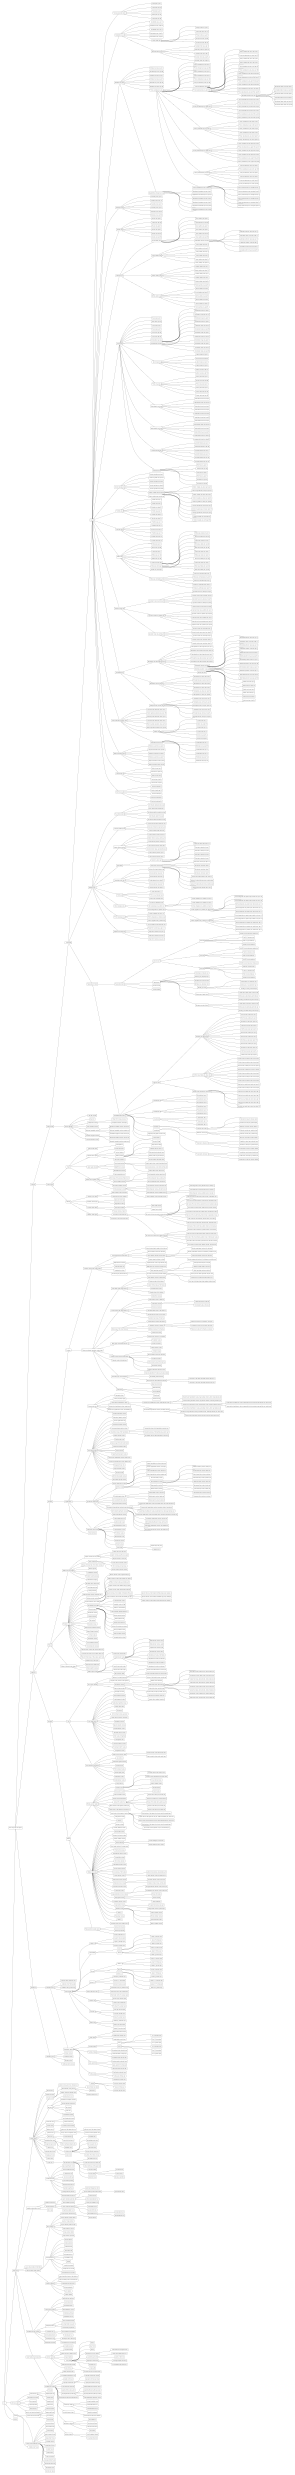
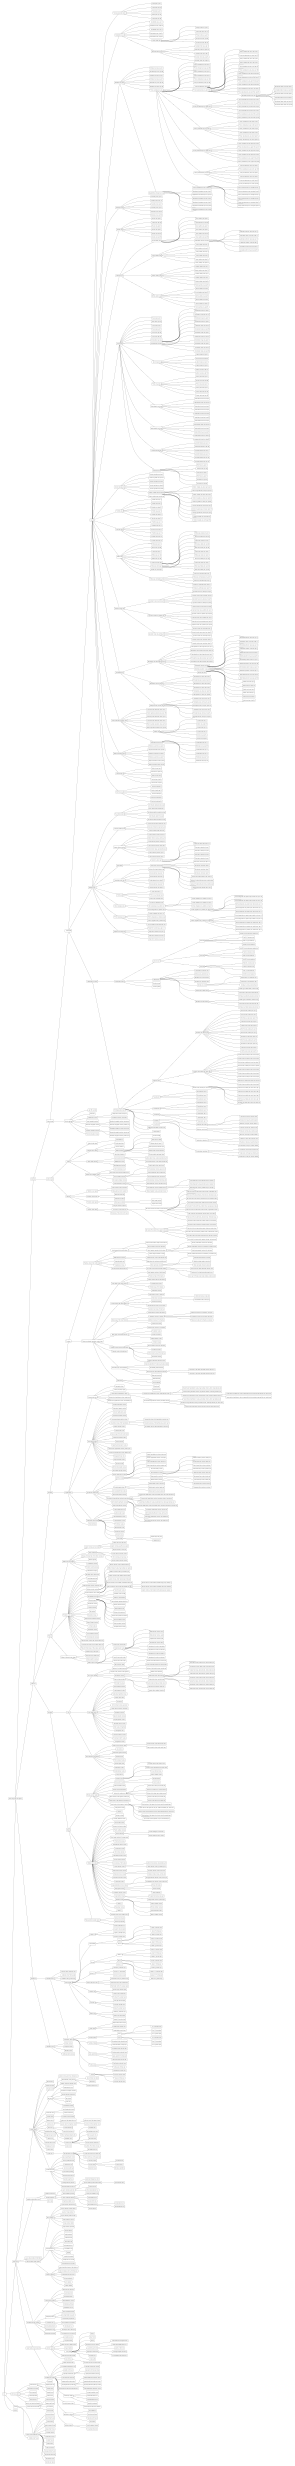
(249, 963) -> none
(156, 1311) -> none
